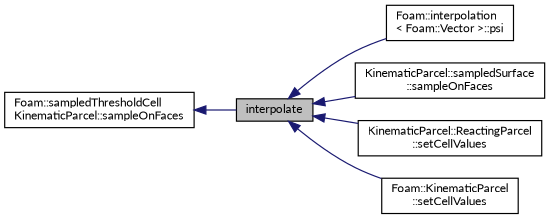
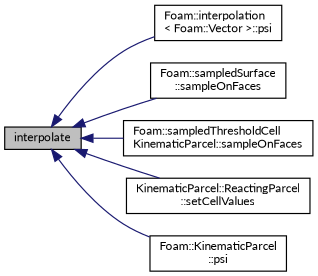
(450, 81) -> (218, 81)
(221, 110) -> (108, 138)
(450, 196) -> (218, 254)
